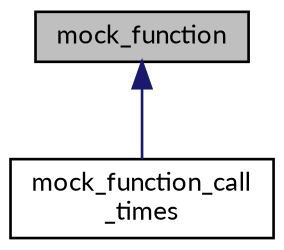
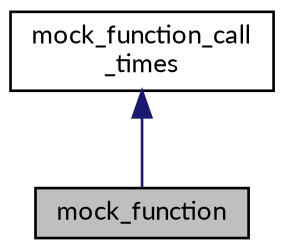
(142, 124) -> (142, 153)
